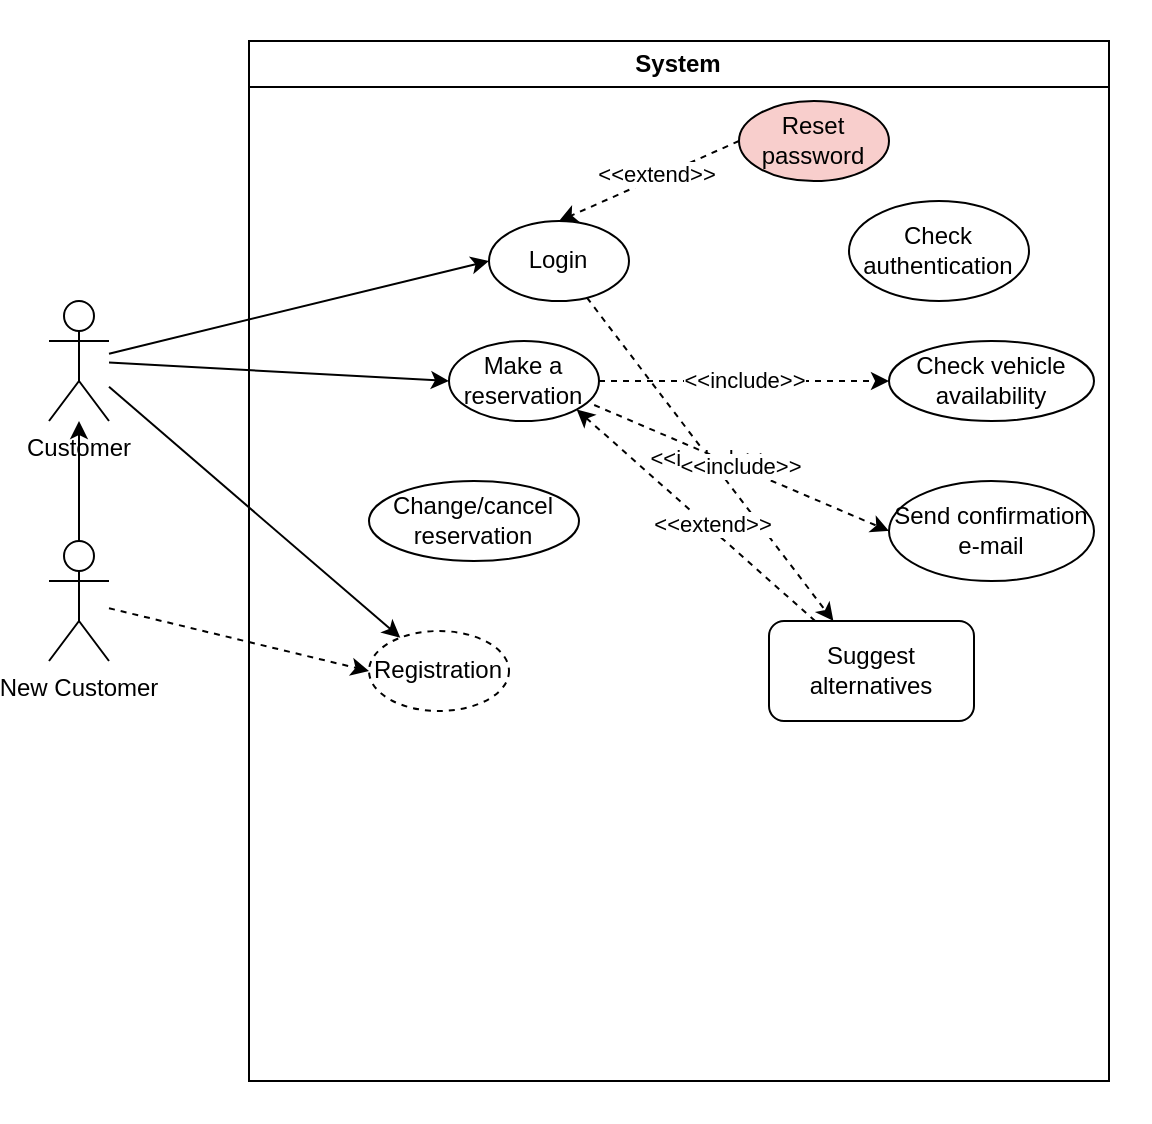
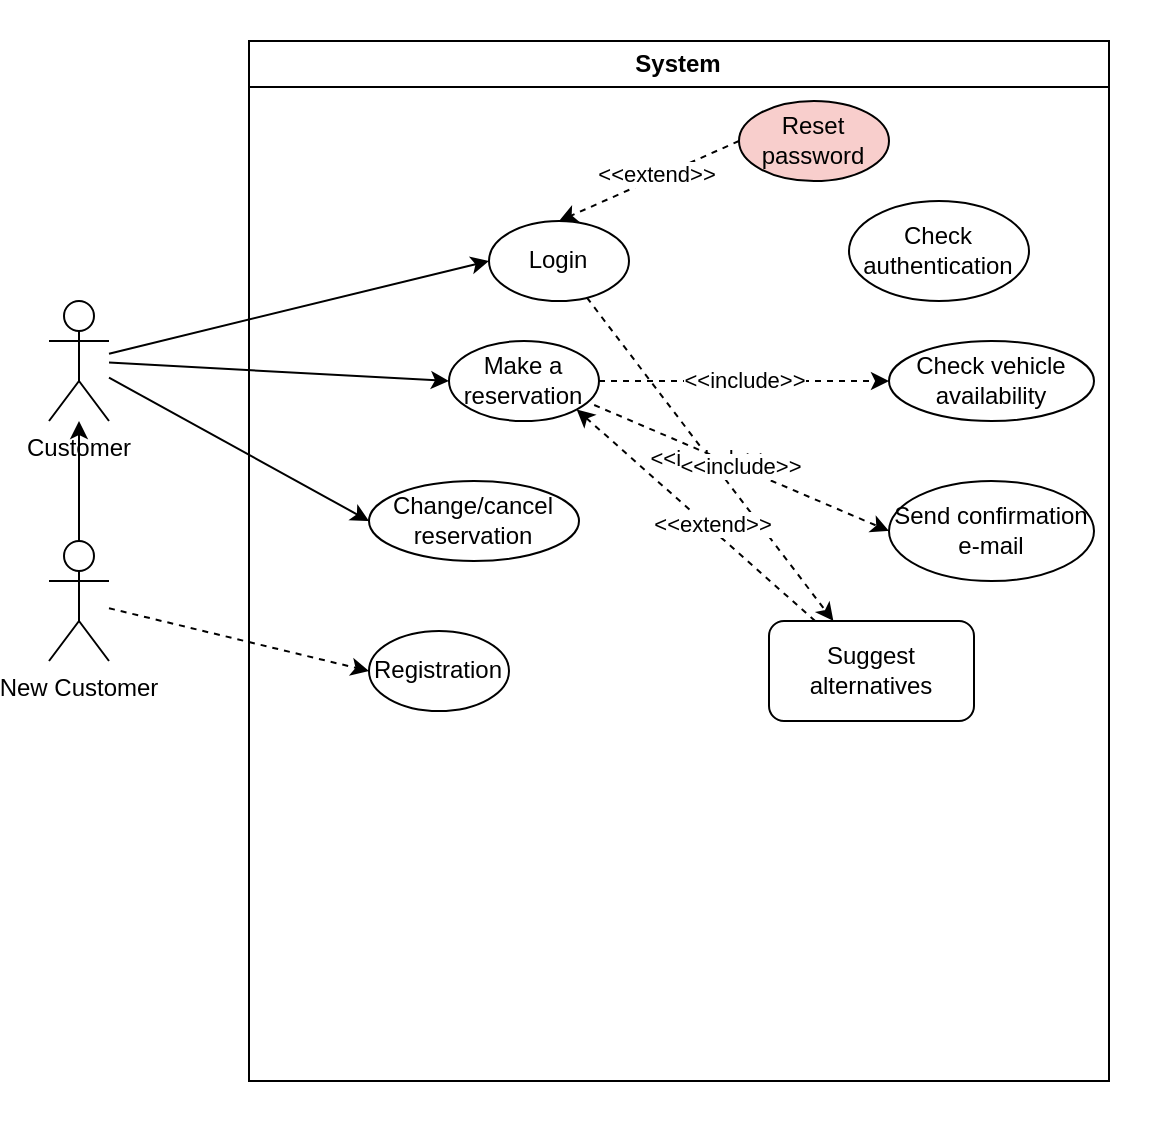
(177, 446) -> (177, 415)
(439, 671) -> (439, 671)
